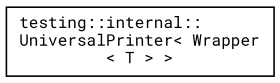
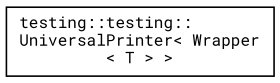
(140, 42) -> (140, 42)
